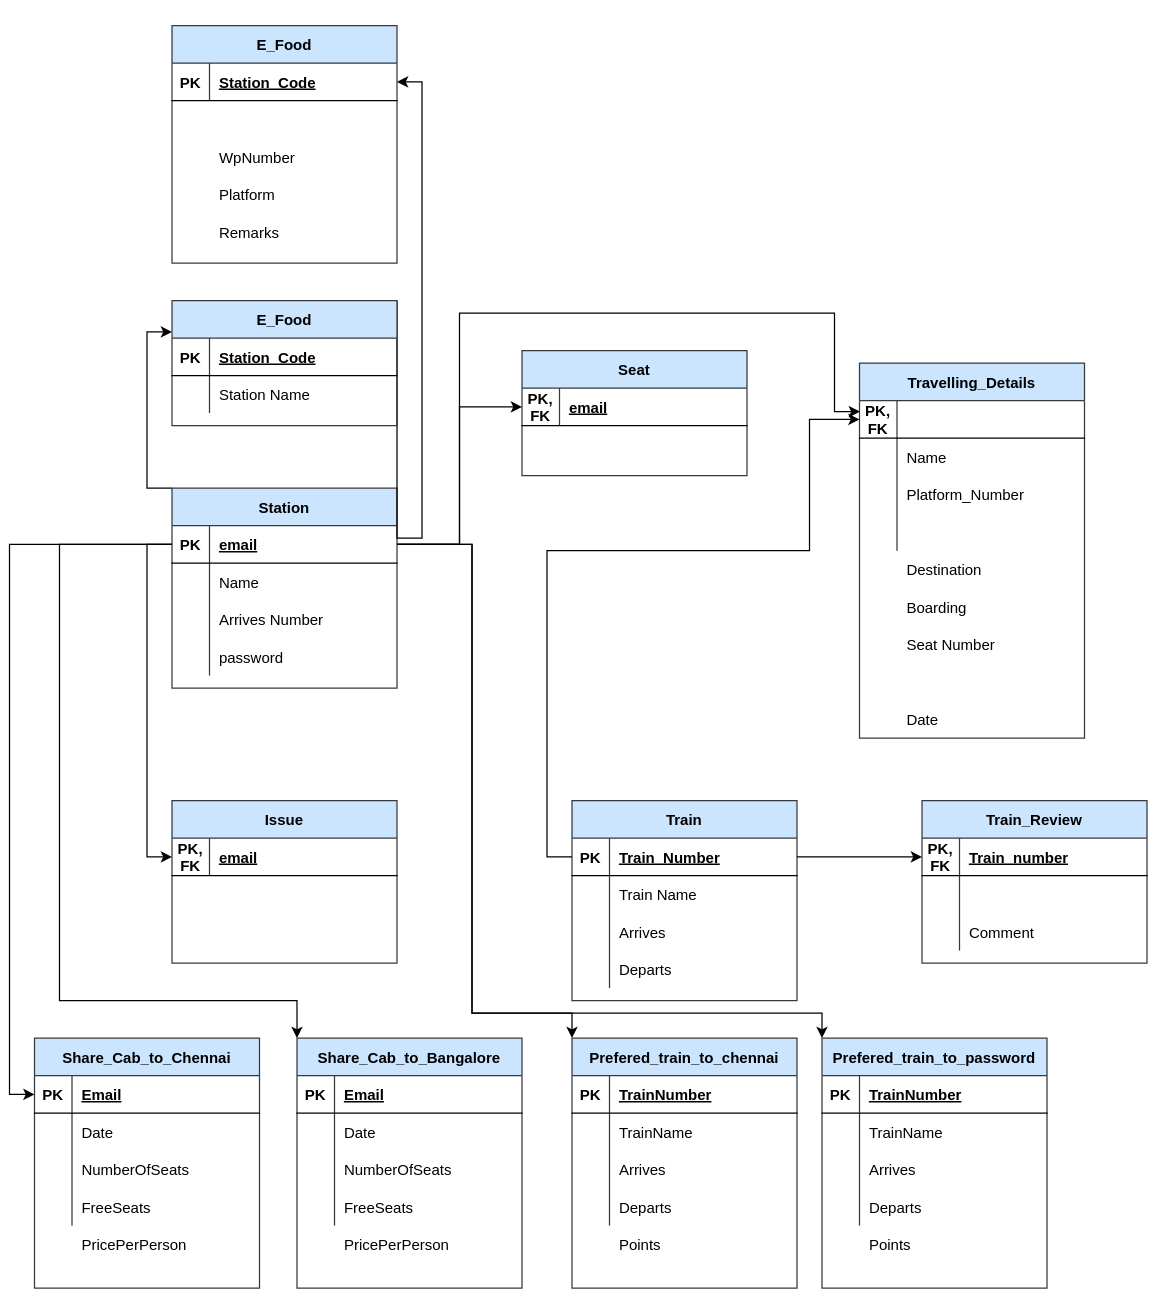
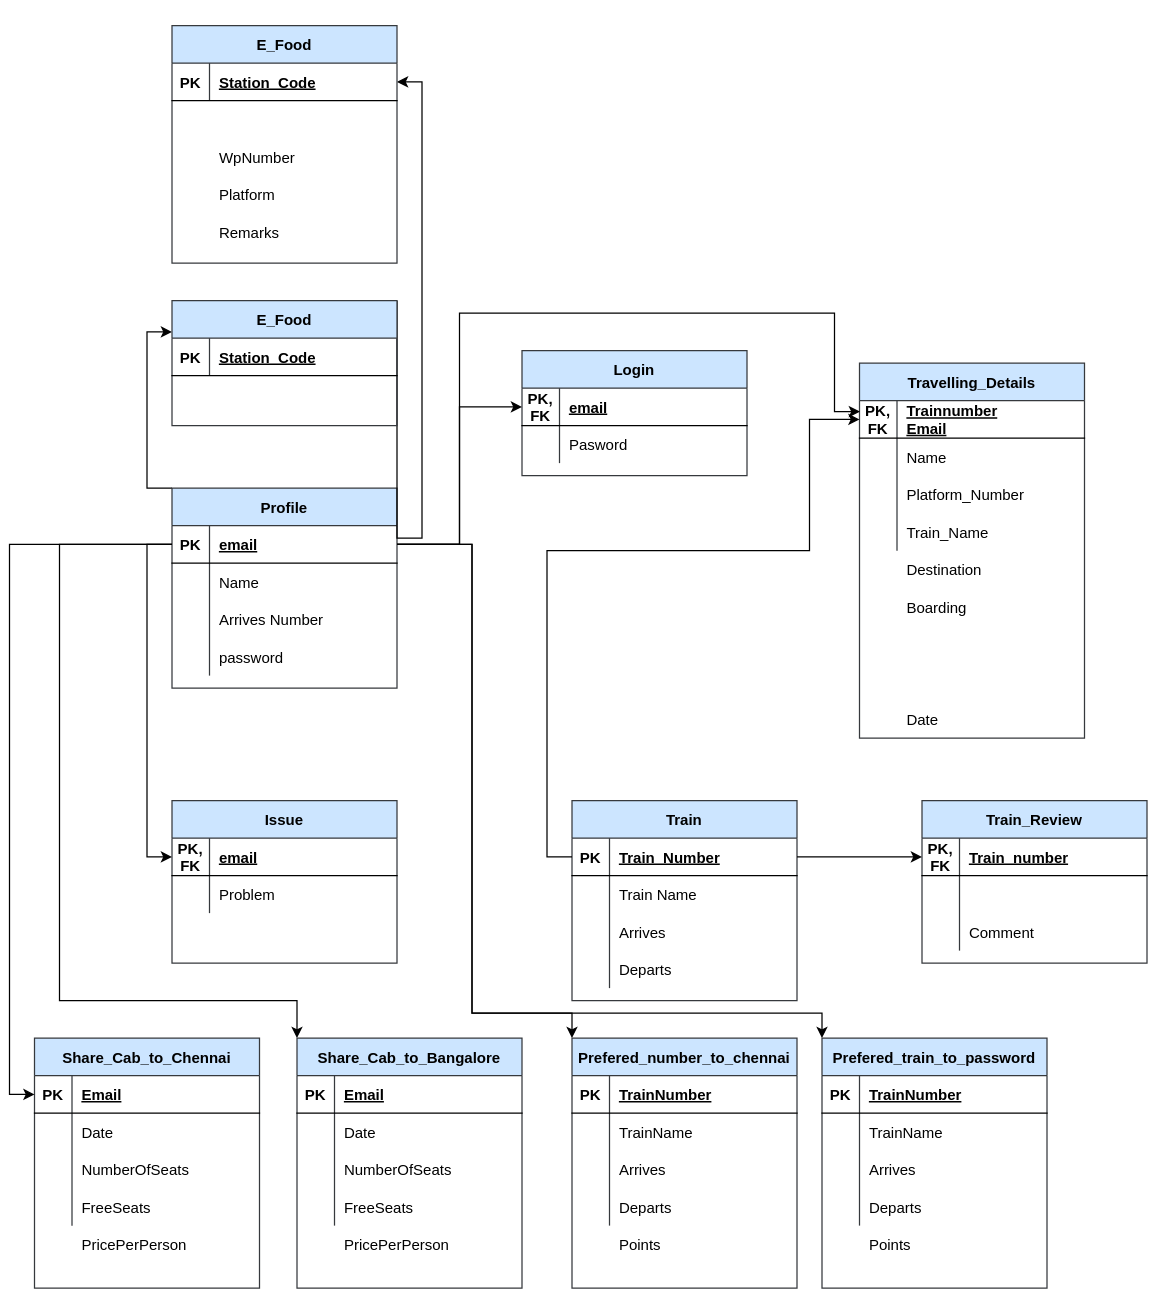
(634, 370) -> (634, 370)
(303, 394) -> none
none -> (991, 419)
none -> (653, 444)
(284, 508) -> (284, 508)
none -> (991, 532)
(991, 644) -> none
none -> (303, 894)
(684, 1058) -> (684, 1058)
